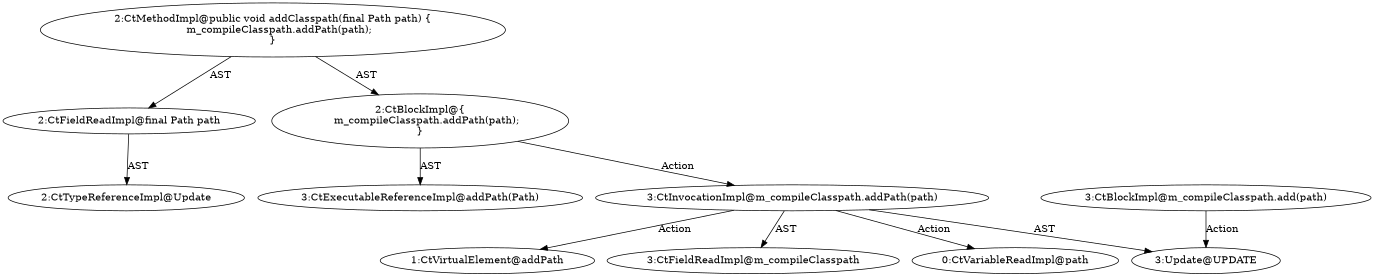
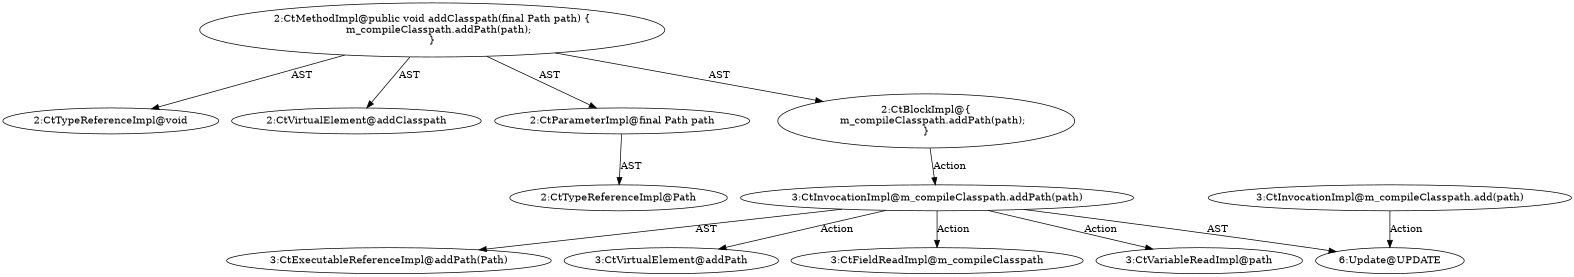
none -> (111, 121)
(129, 121) -> (622, 121)
none -> (356, 121)
(420, 163) -> (664, 229)
(126, 198) -> (619, 198)
(1206, 198) -> (1390, 198)
(786, 229) -> (954, 229)
(487, 261) -> (671, 261)
(1015, 261) -> (1199, 261)
(1206, 261) -> (1390, 261)
